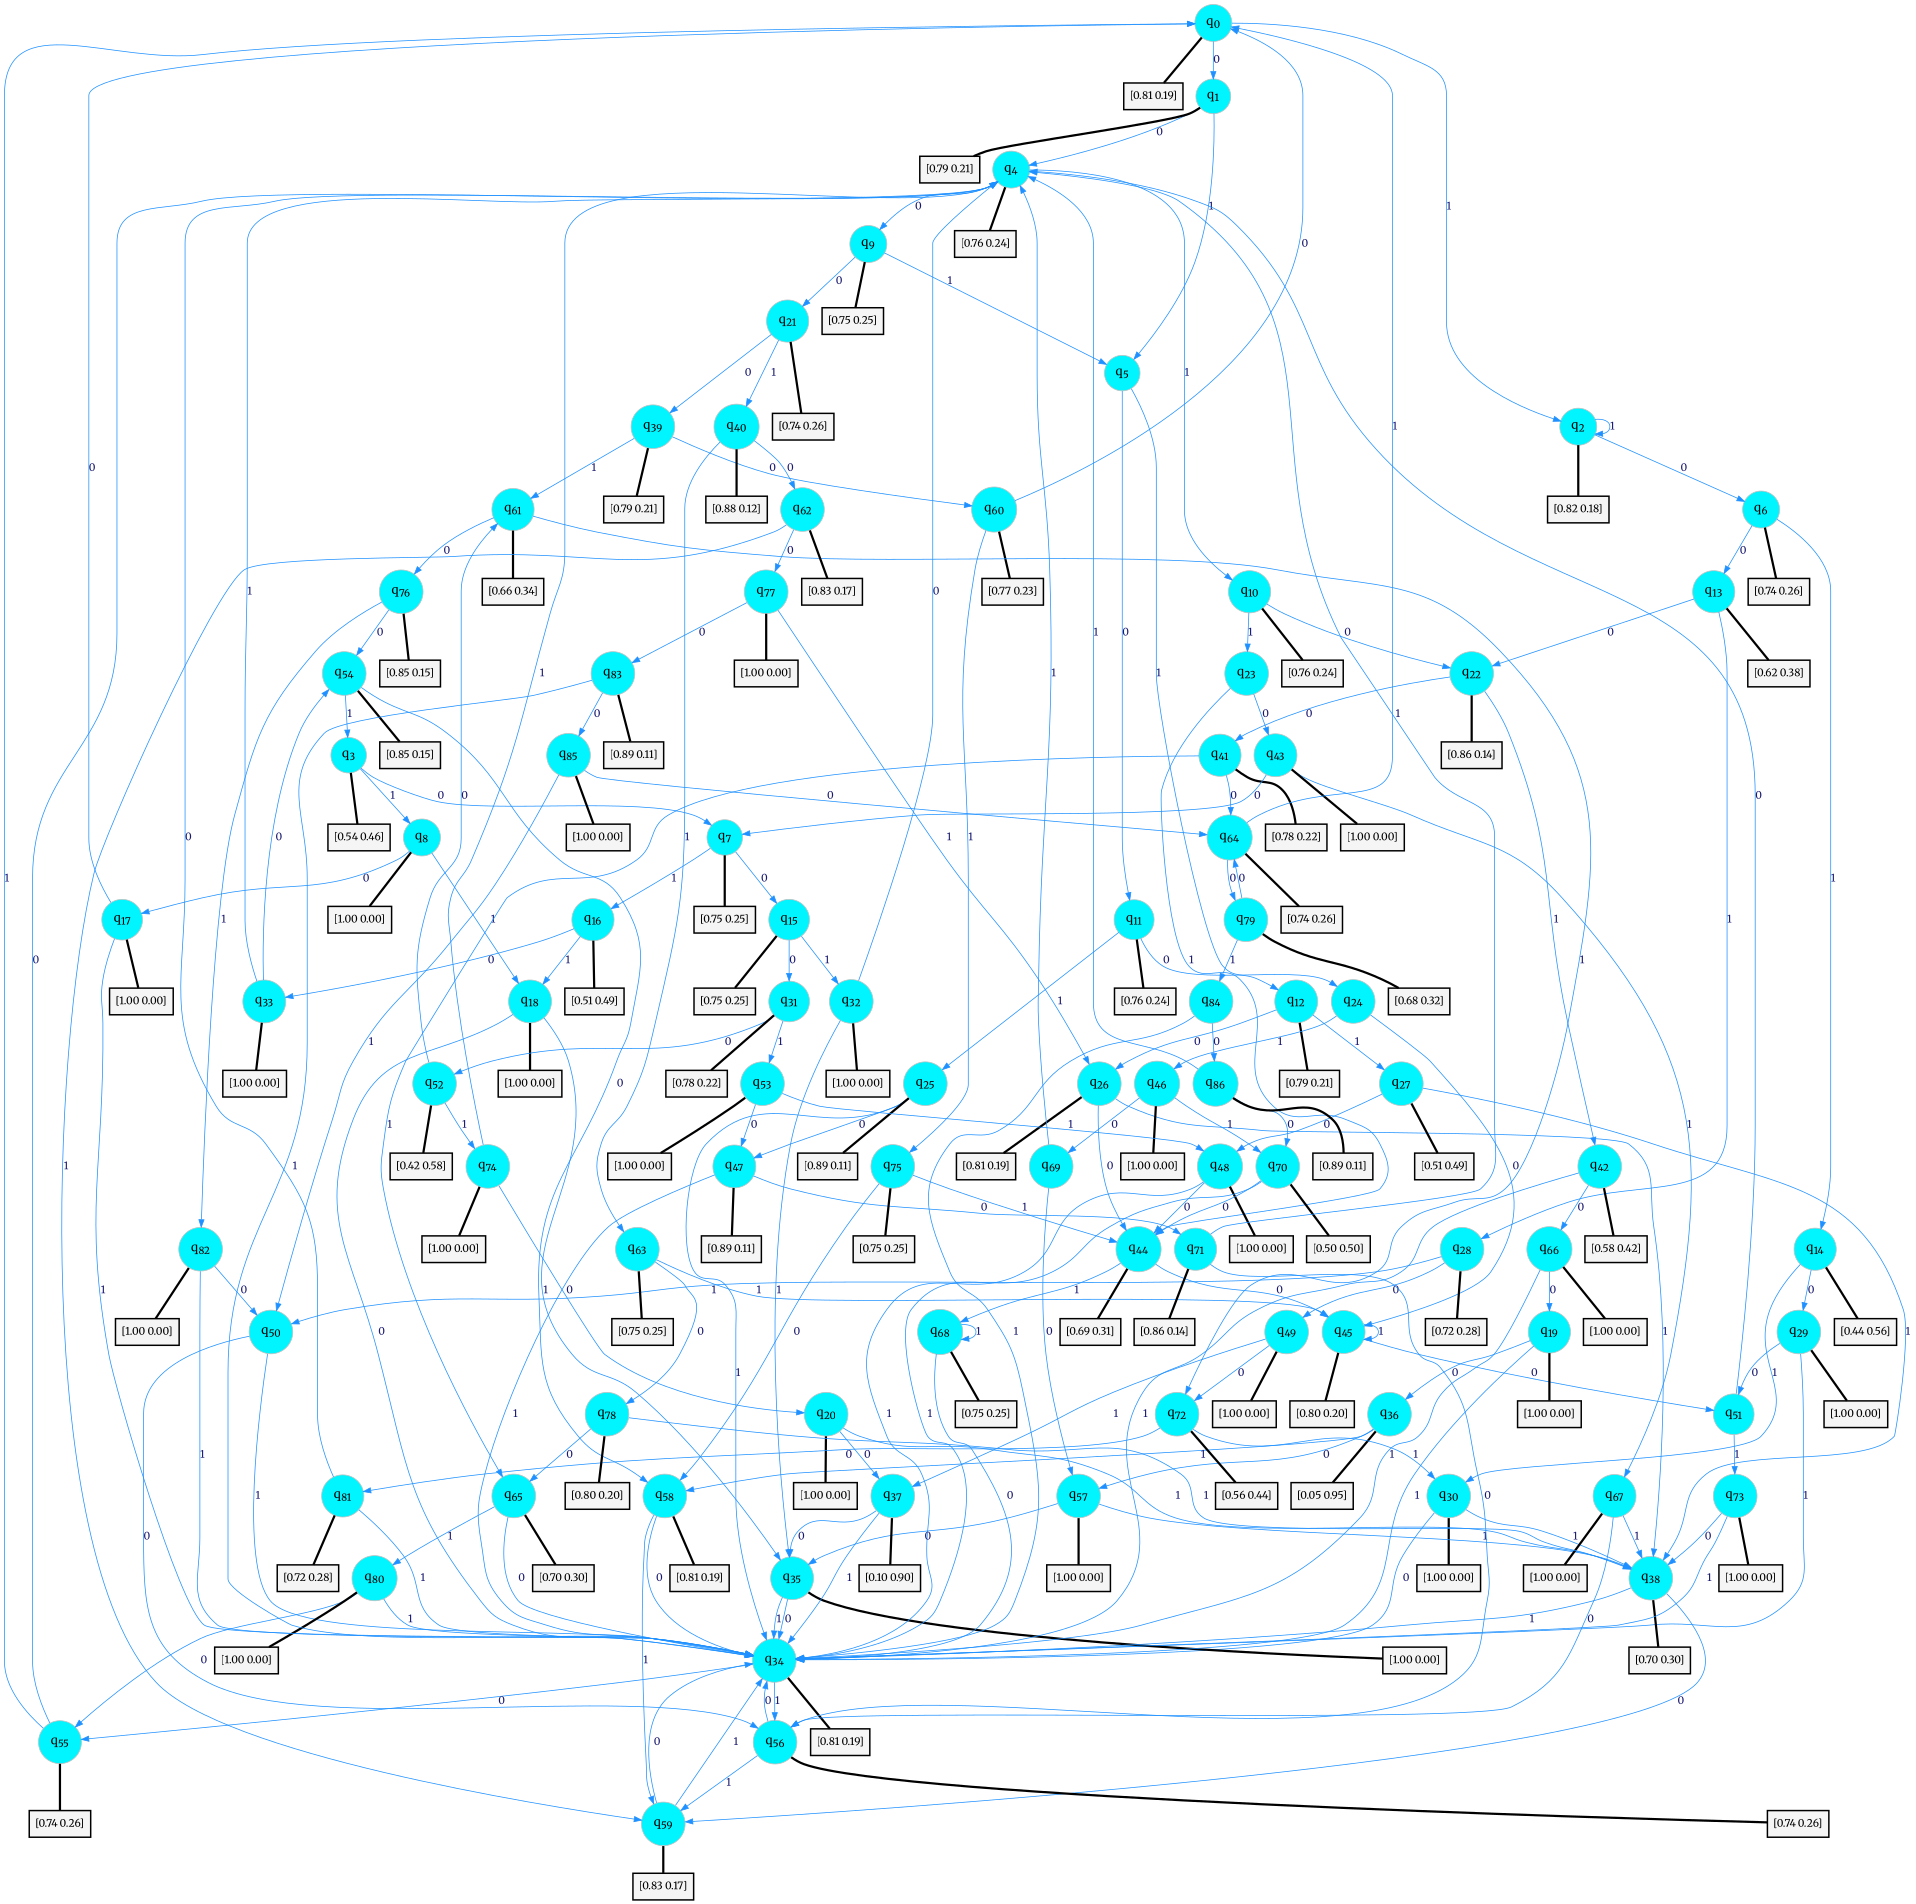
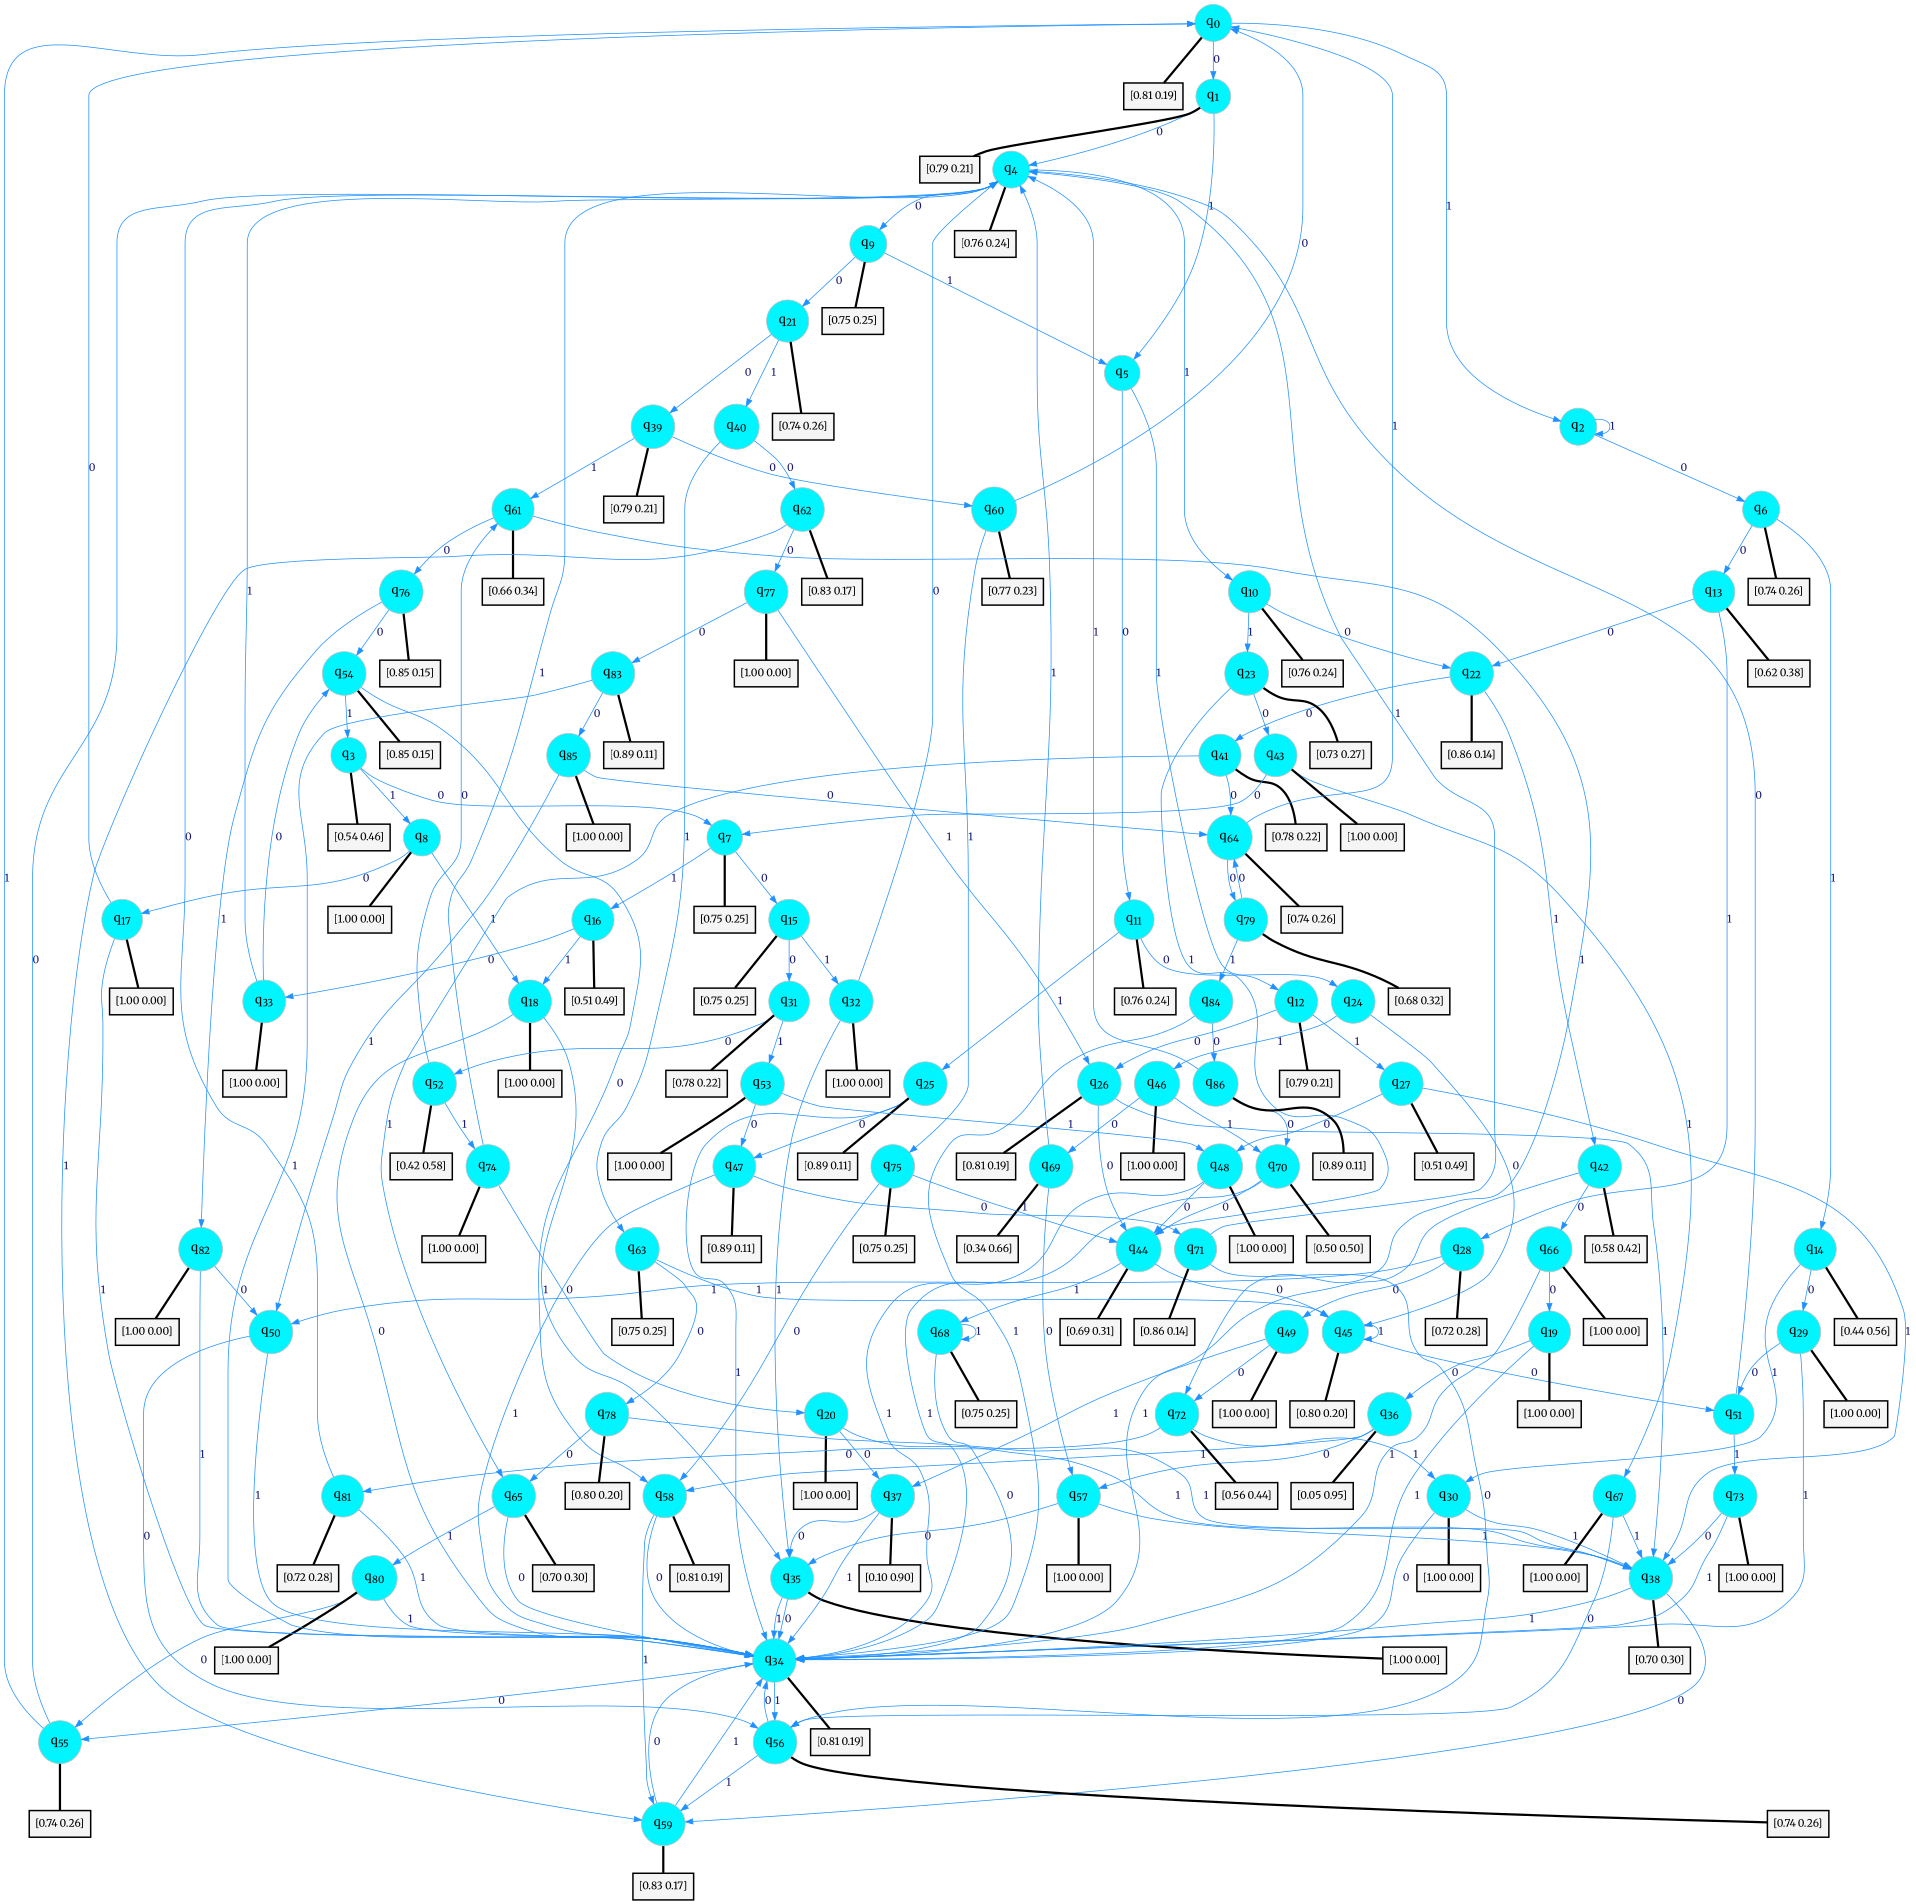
(737, 510) -> none
(1578, 510) -> none
none -> (1341, 755)
none -> (988, 1249)
